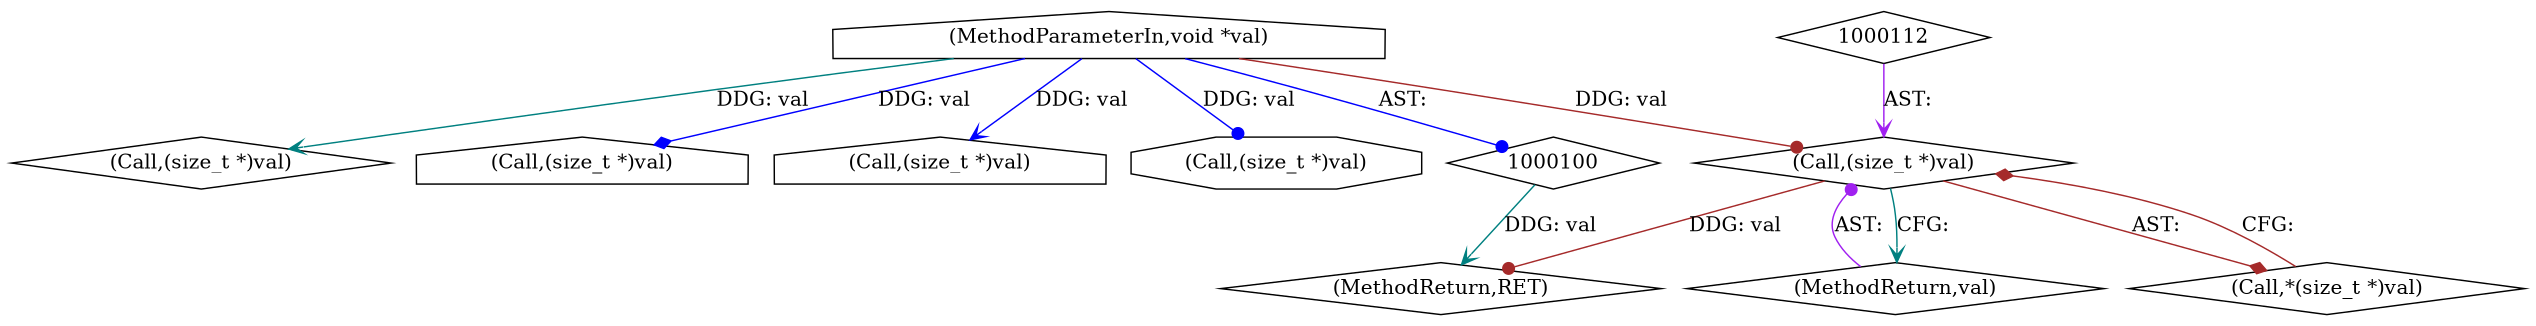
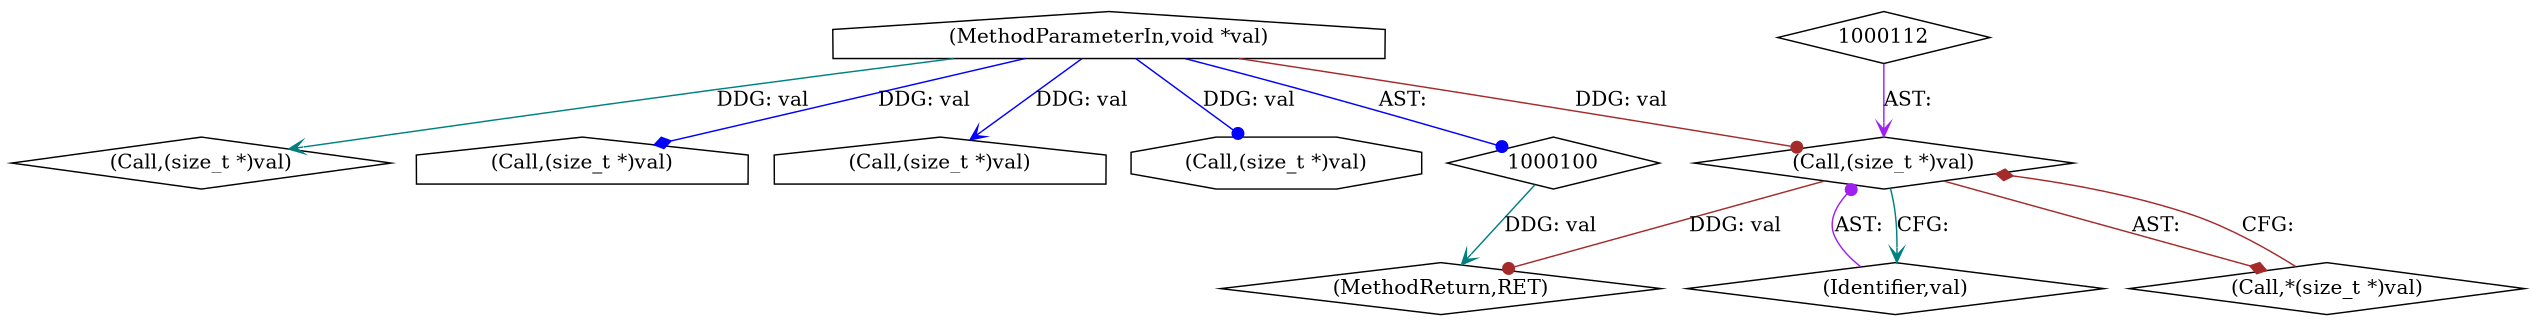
(1895, 289) -> (1895, 289)
